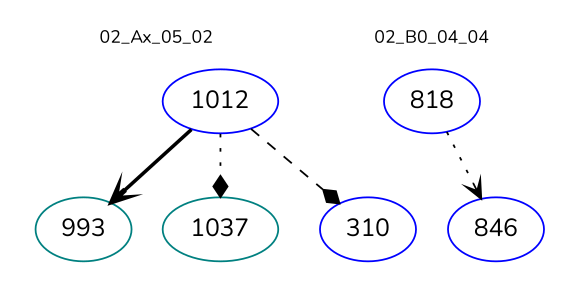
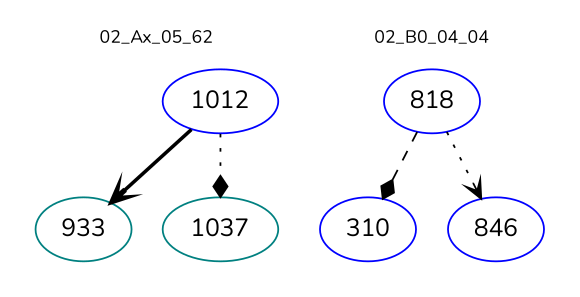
(156, 38) -> (156, 38)
(280, 153) -> (405, 156)
(84, 229) -> (84, 229)
